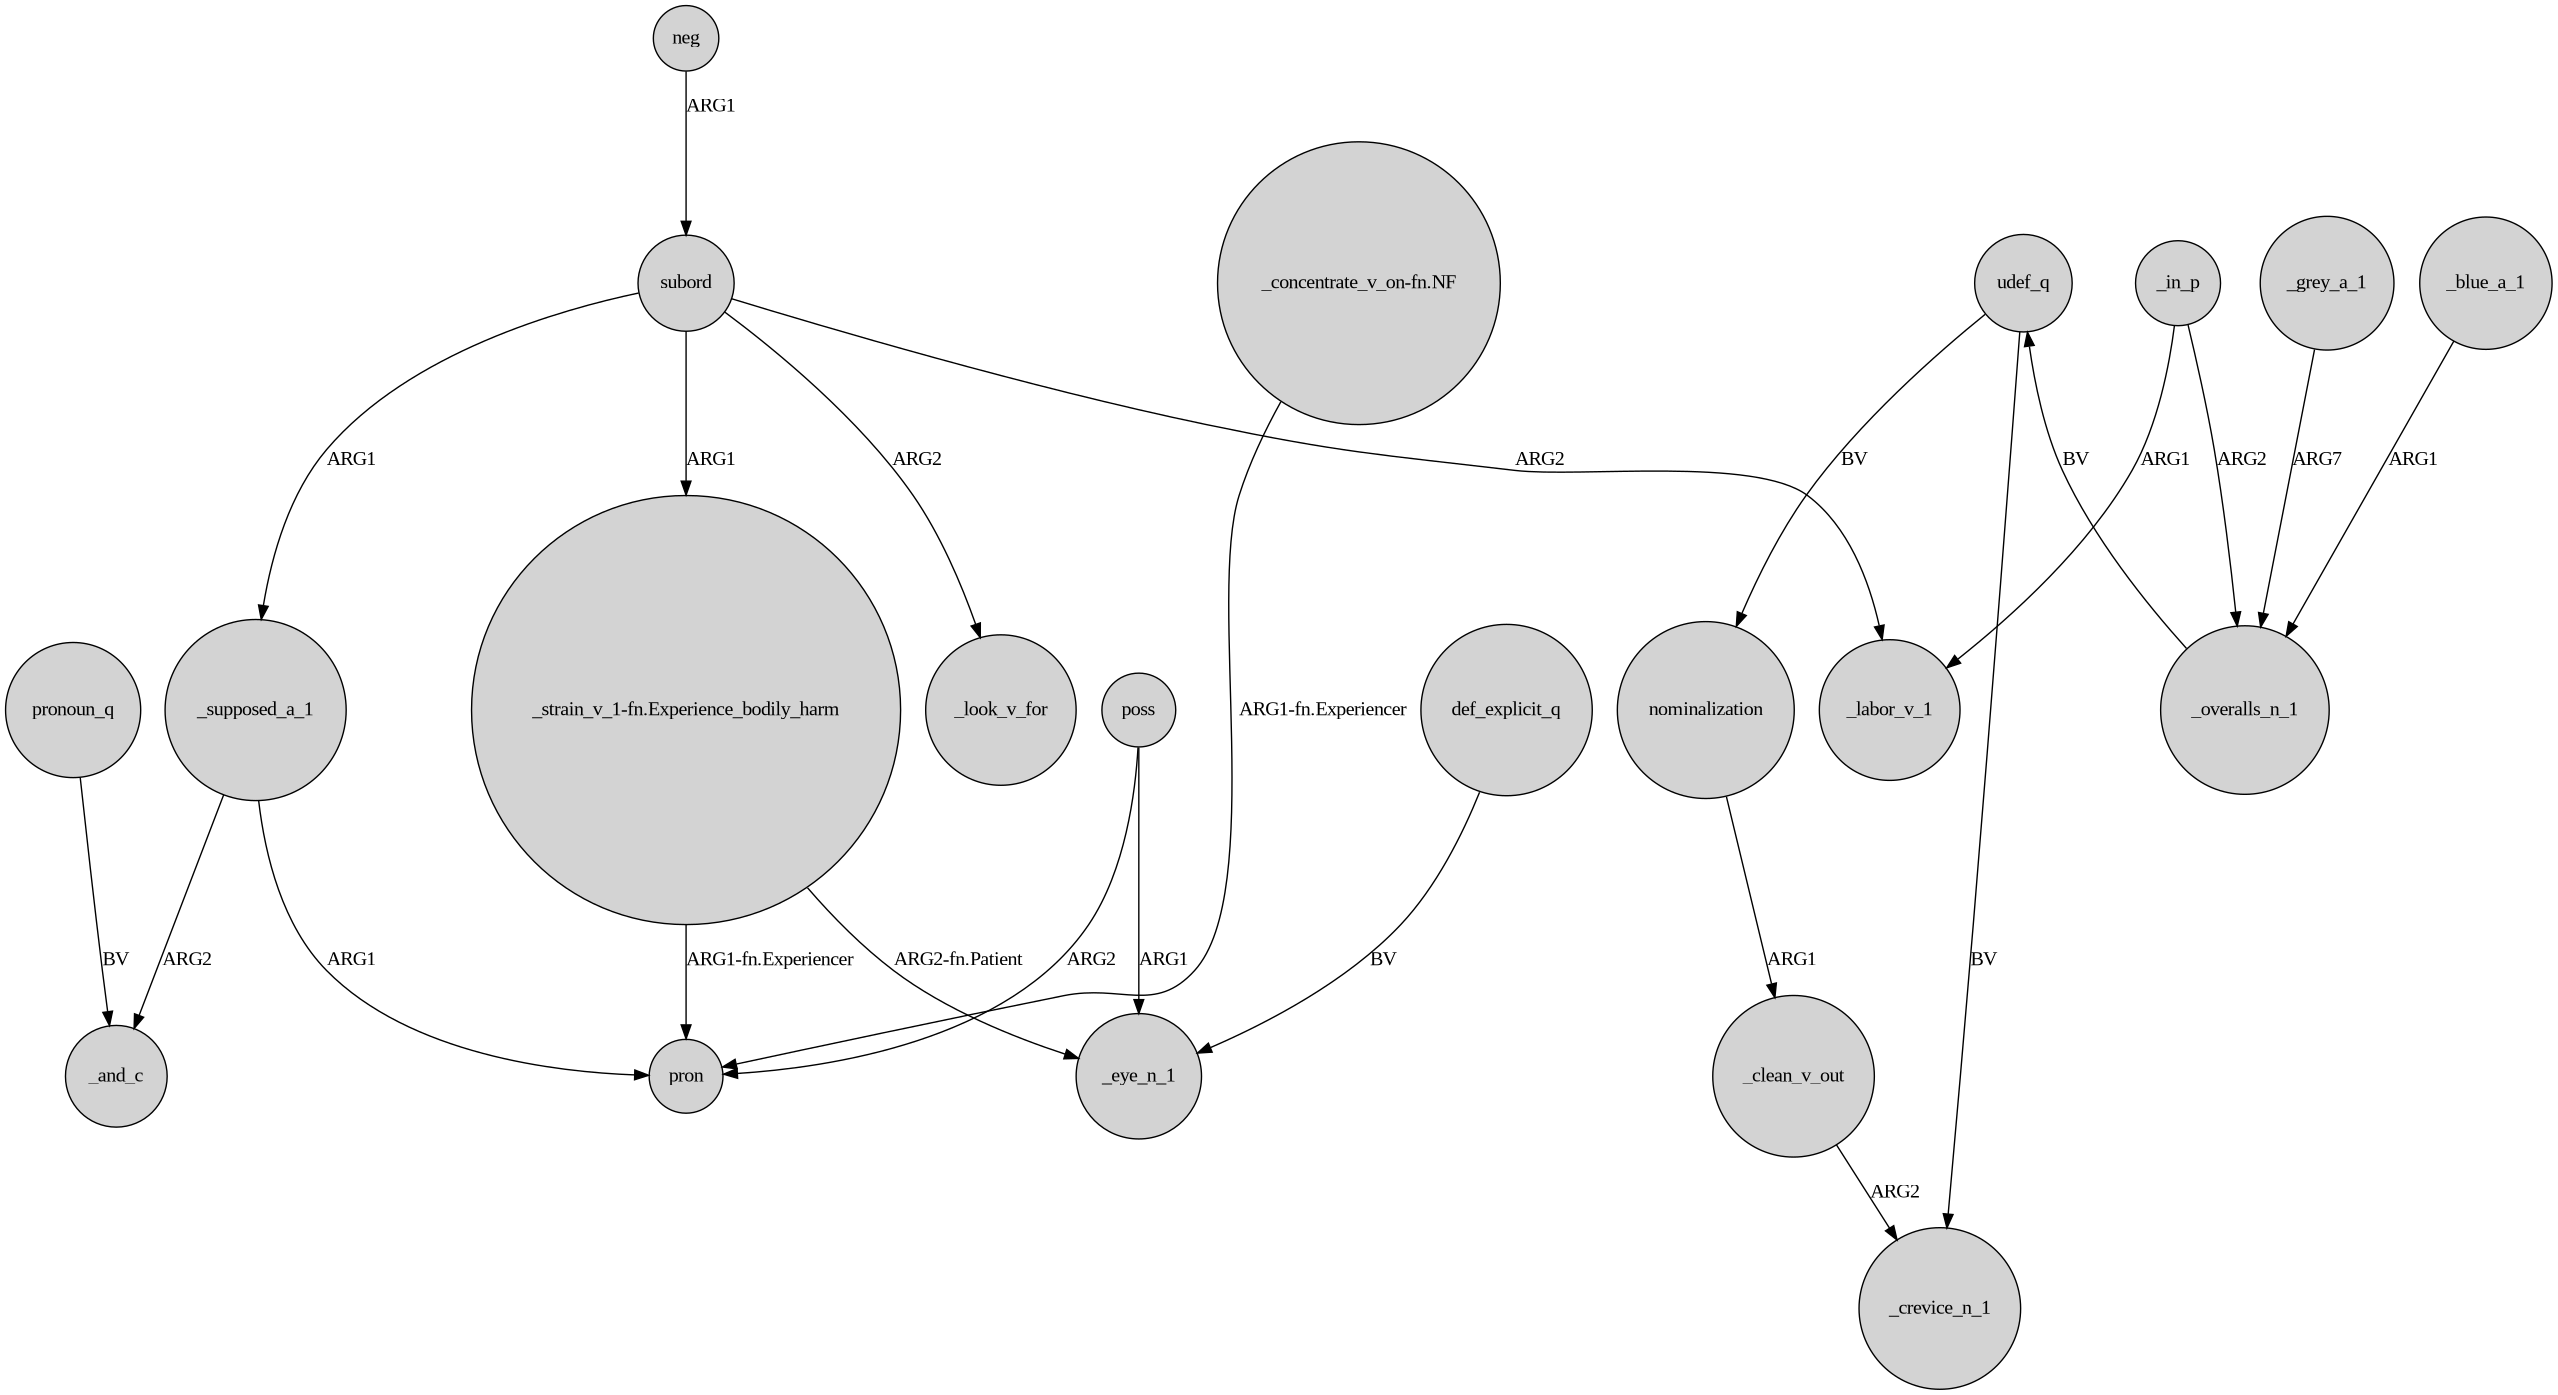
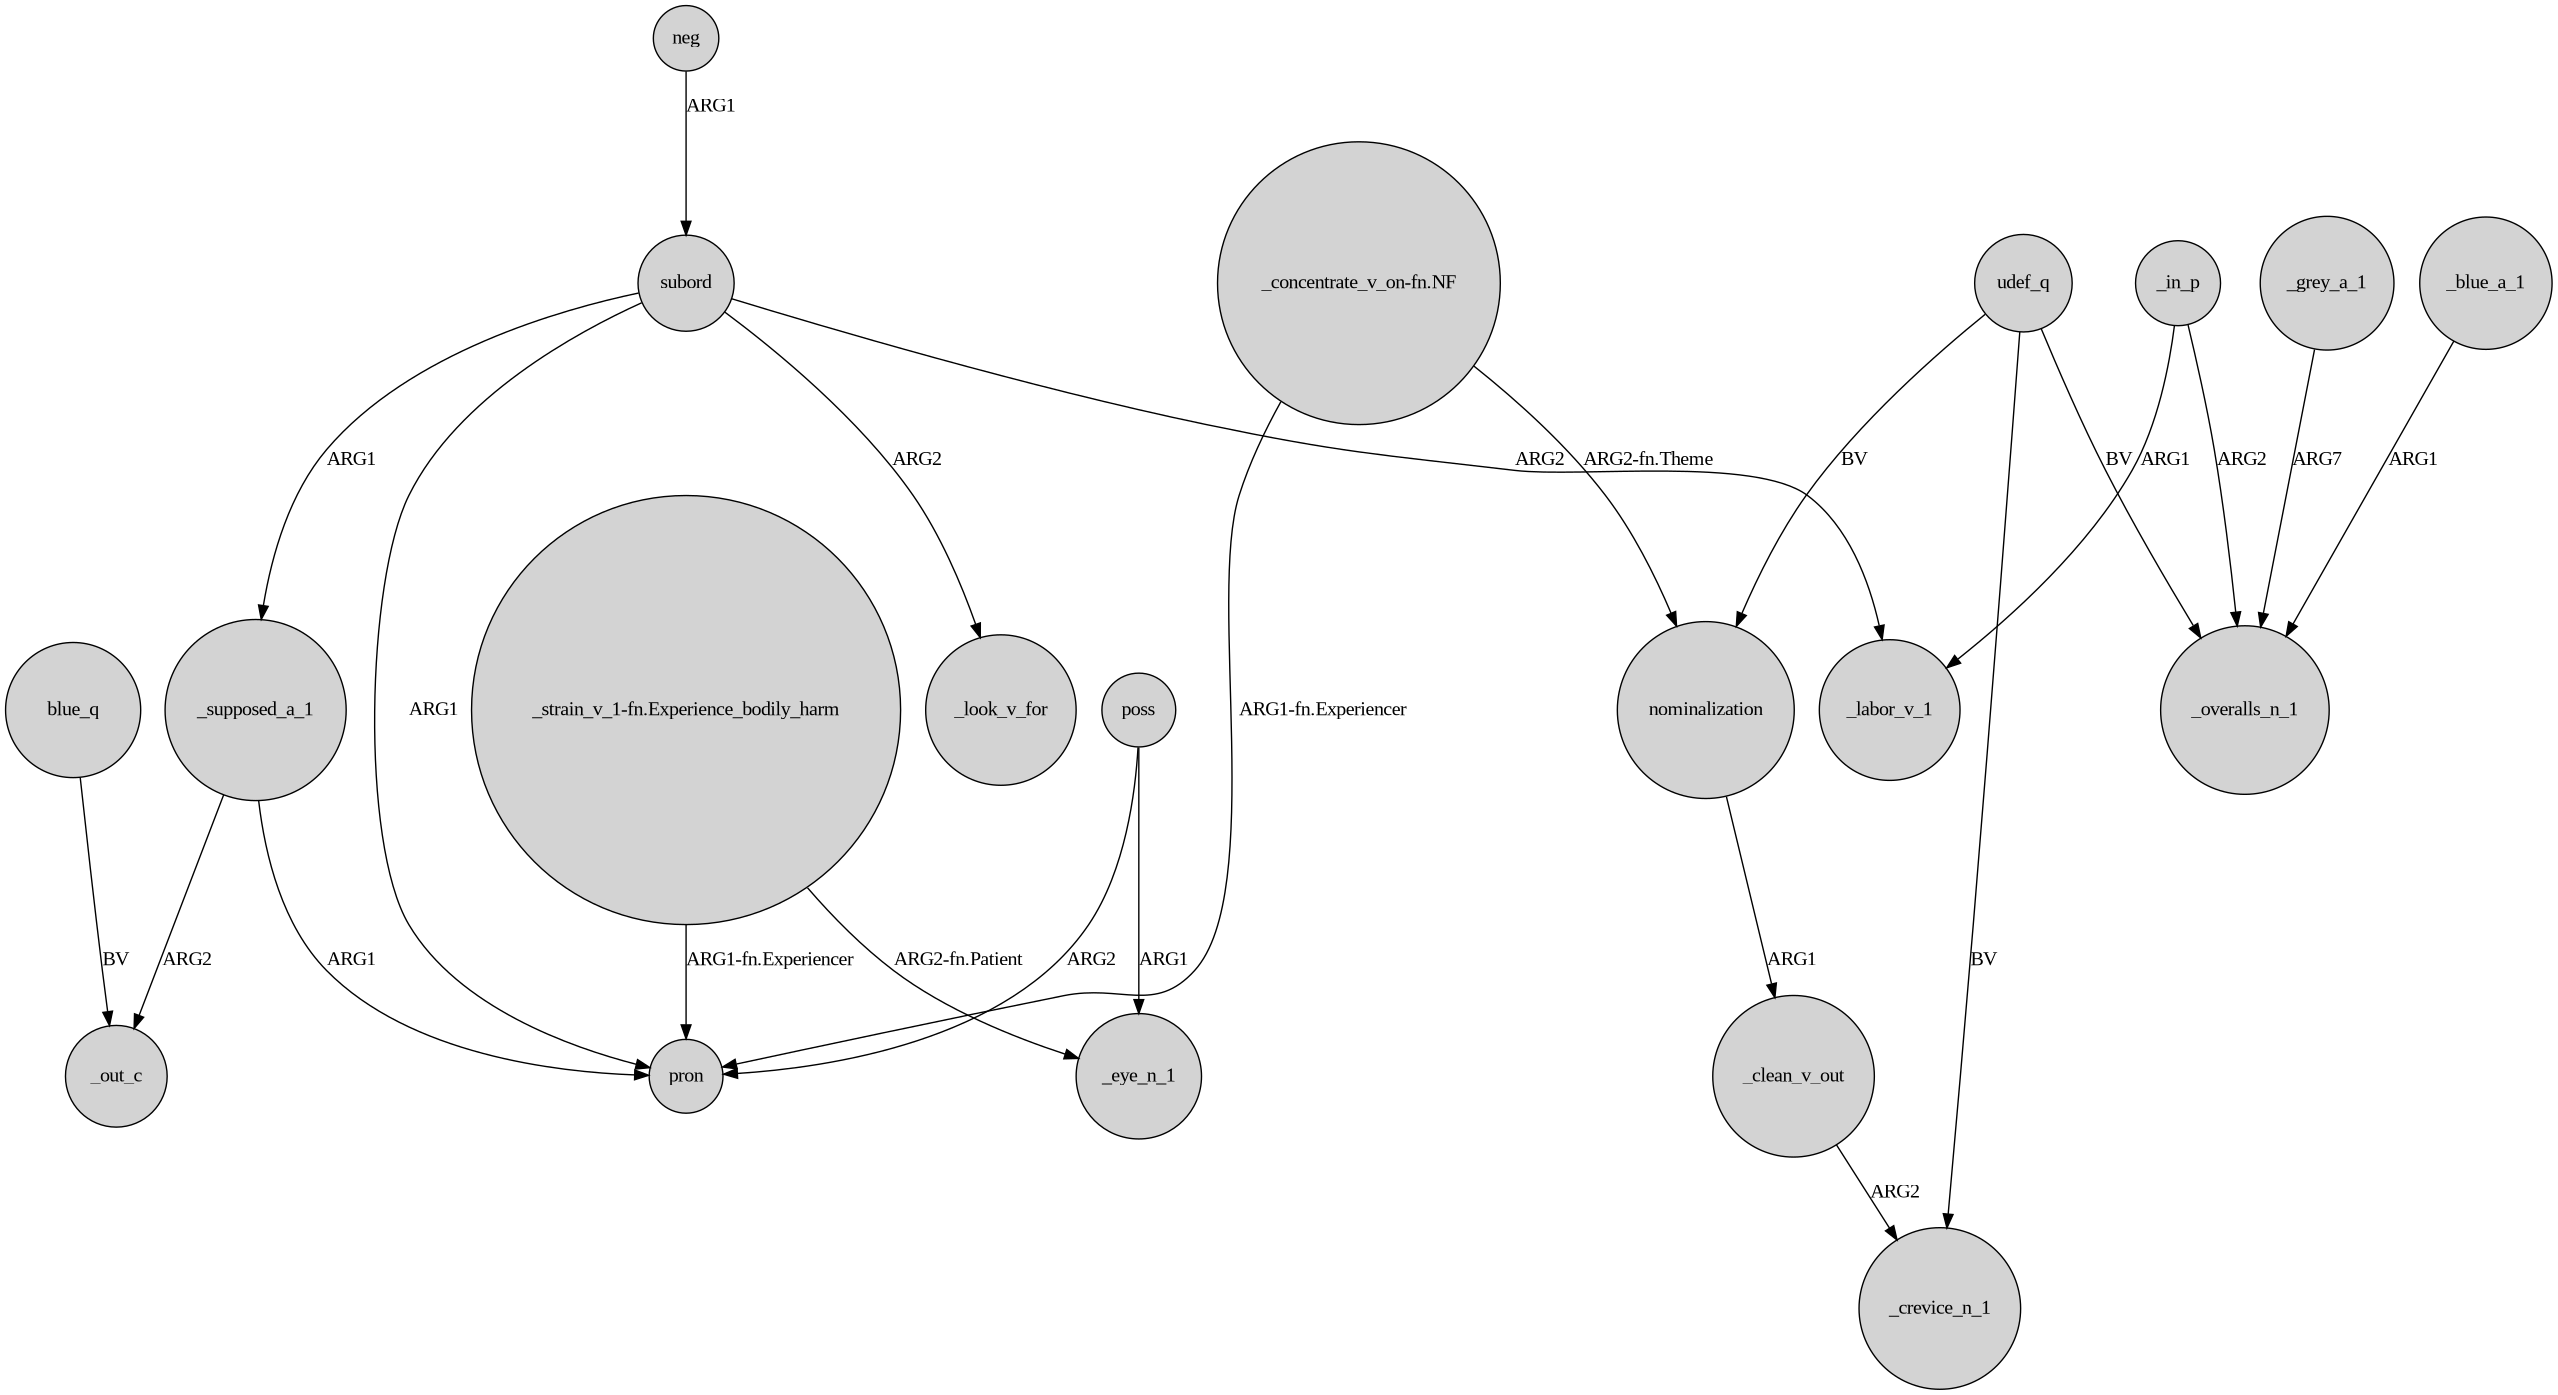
(686, 406) -> (375, 693)
none -> (1595, 482)
(2083, 510) -> (2111, 480)
(73, 710) -> (73, 710)
(1507, 710) -> none
(116, 1076) -> (116, 1076)
